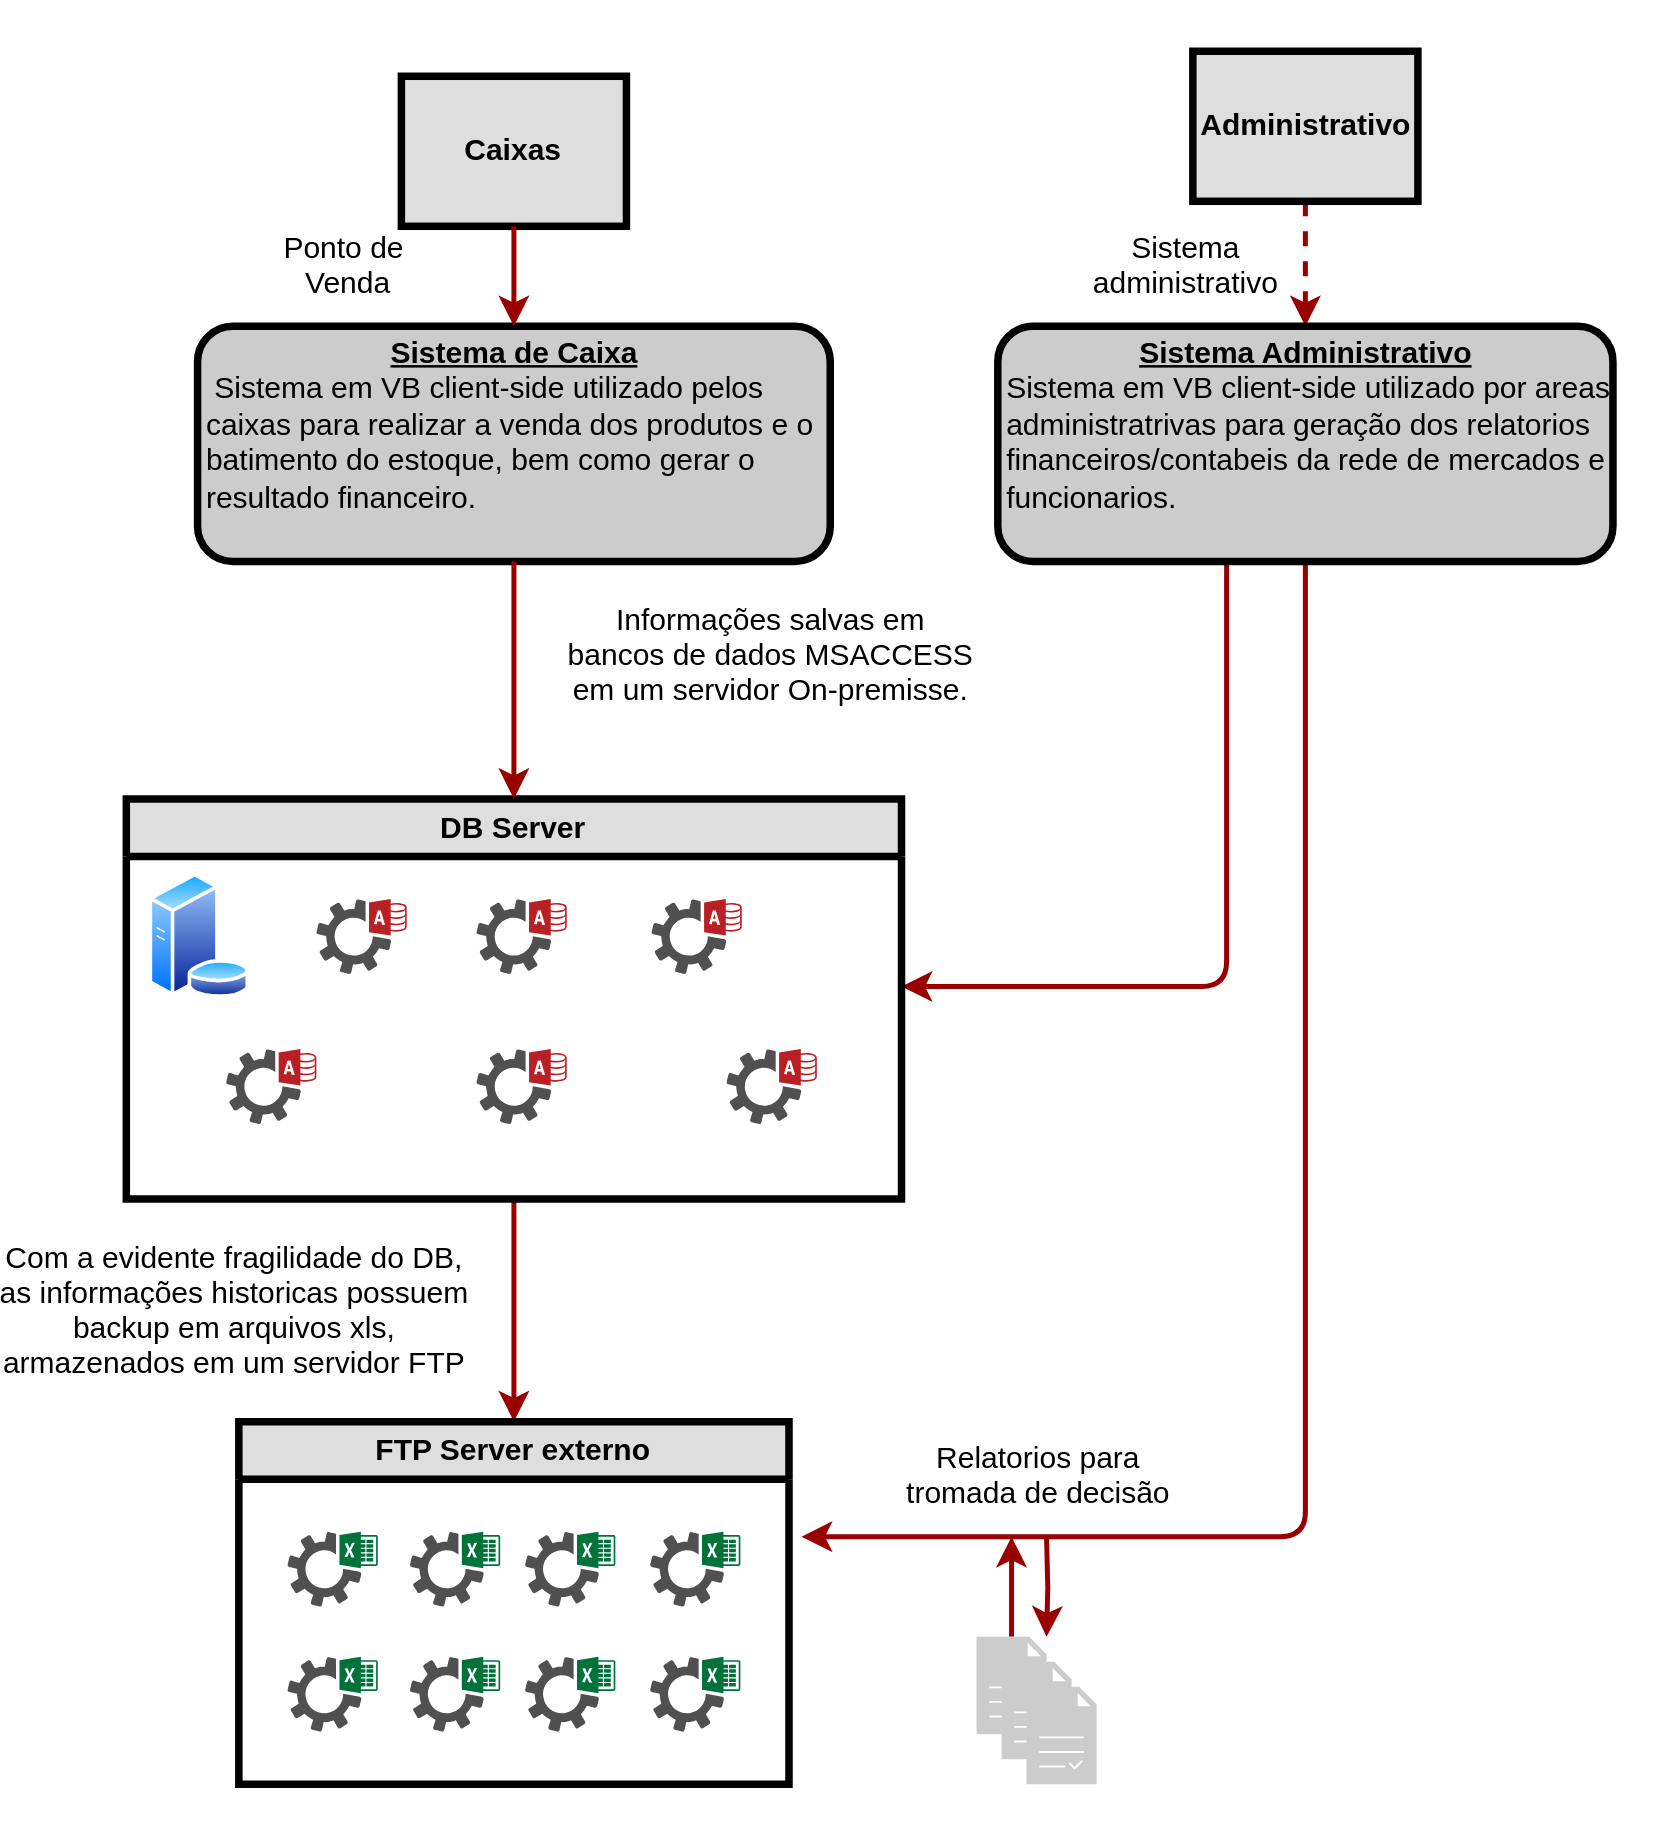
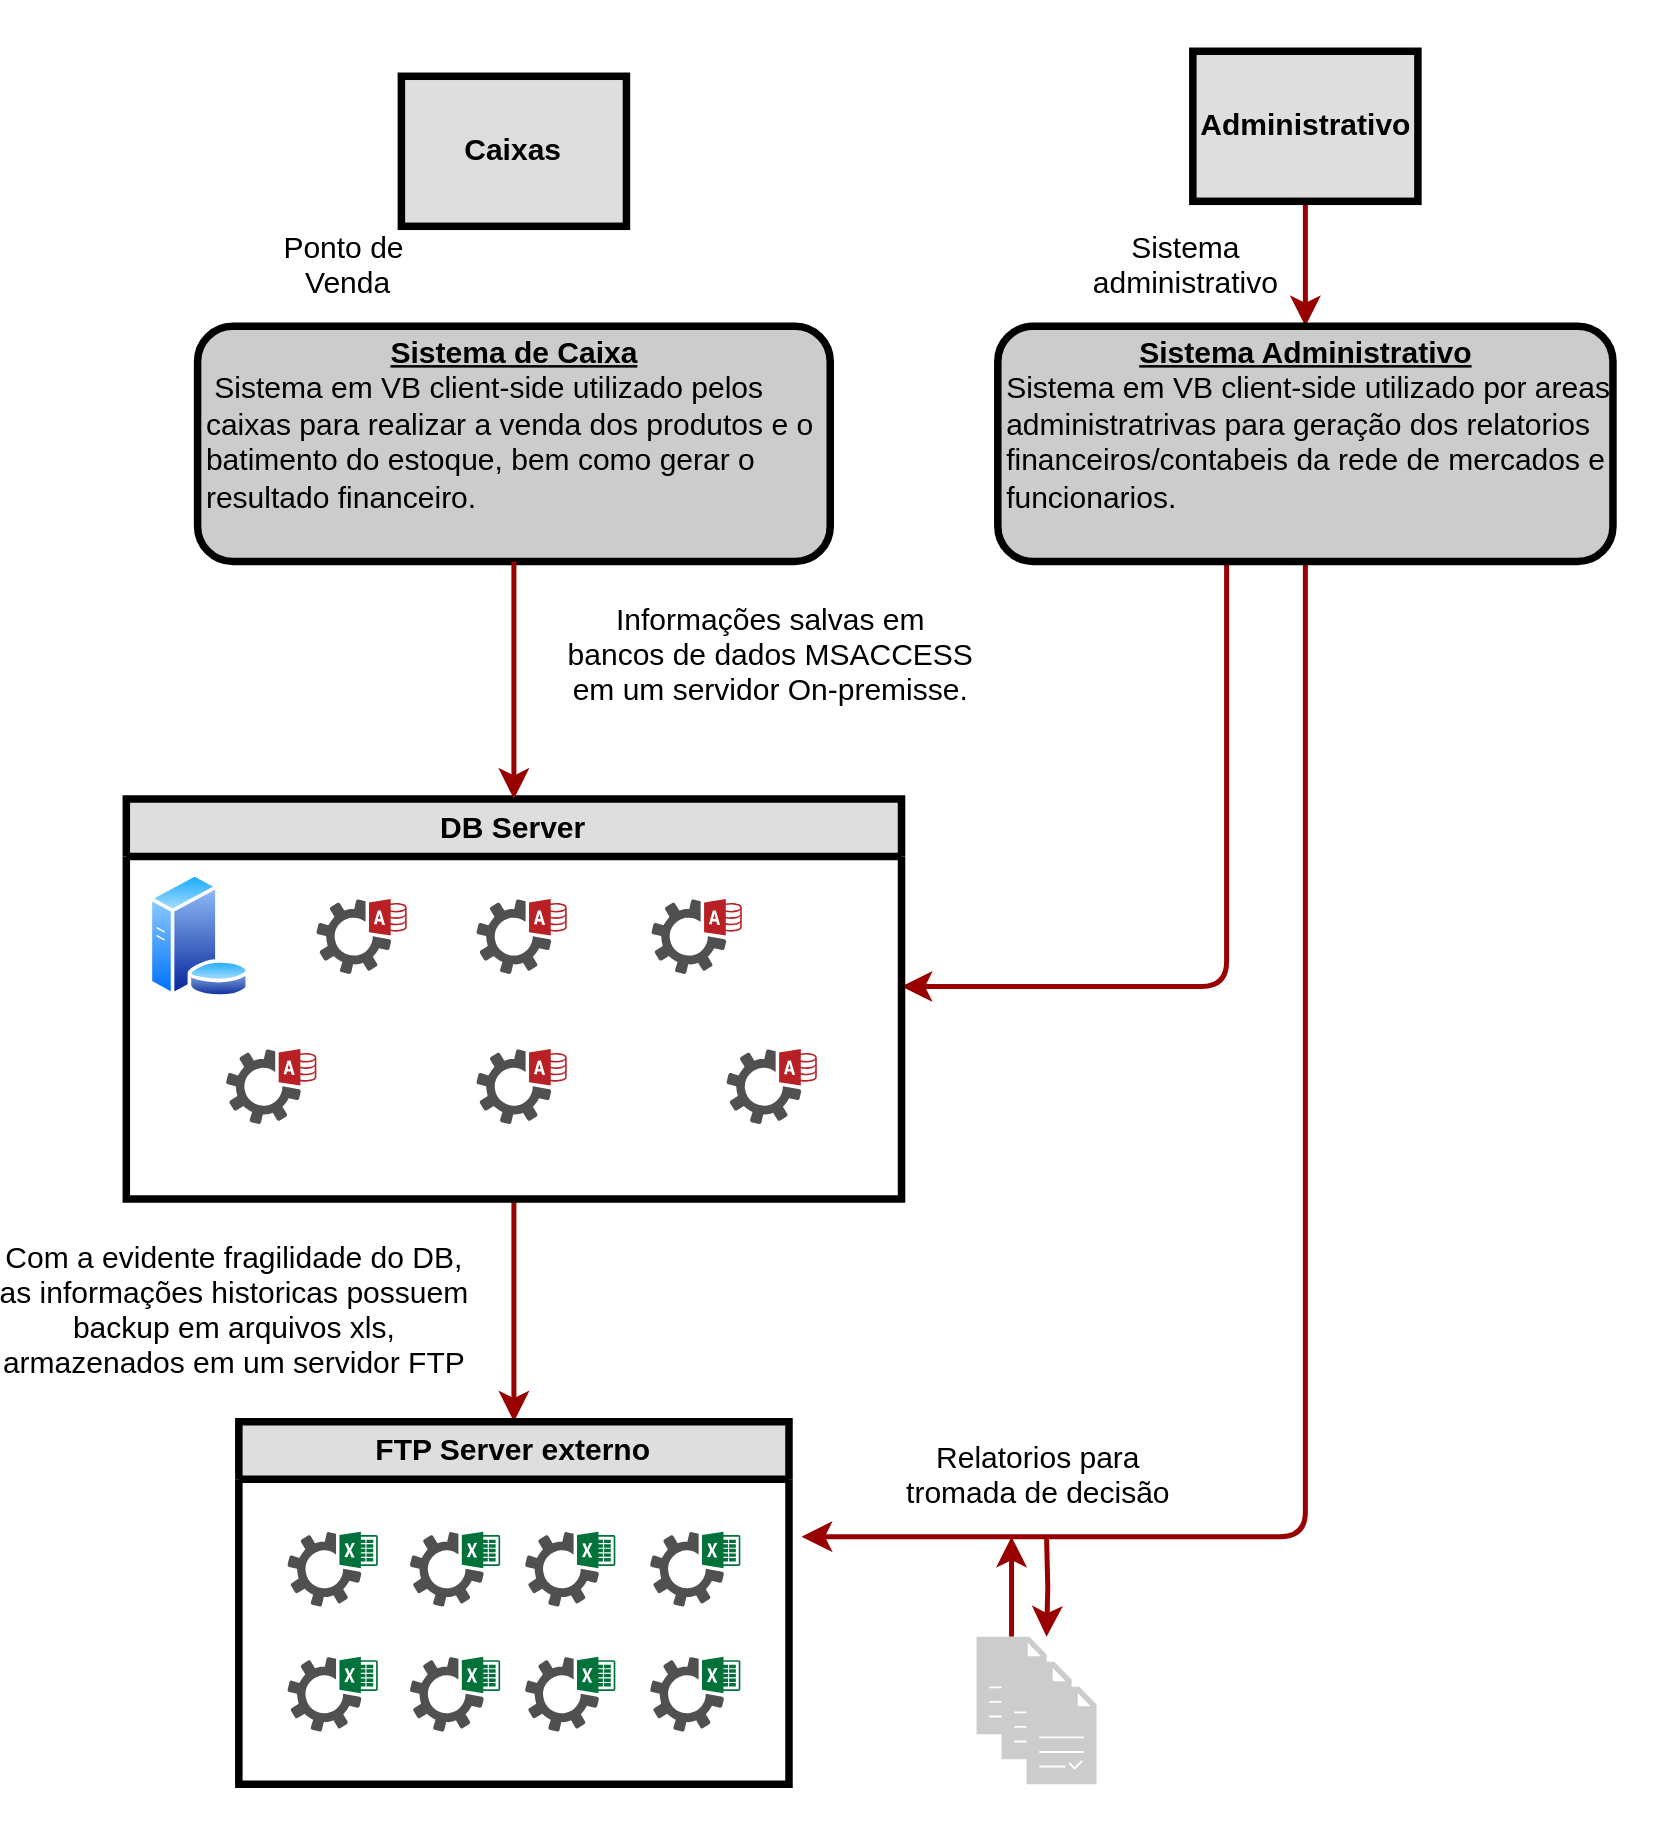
(1305, 223) -> (1305, 223)
(514, 265) -> none
